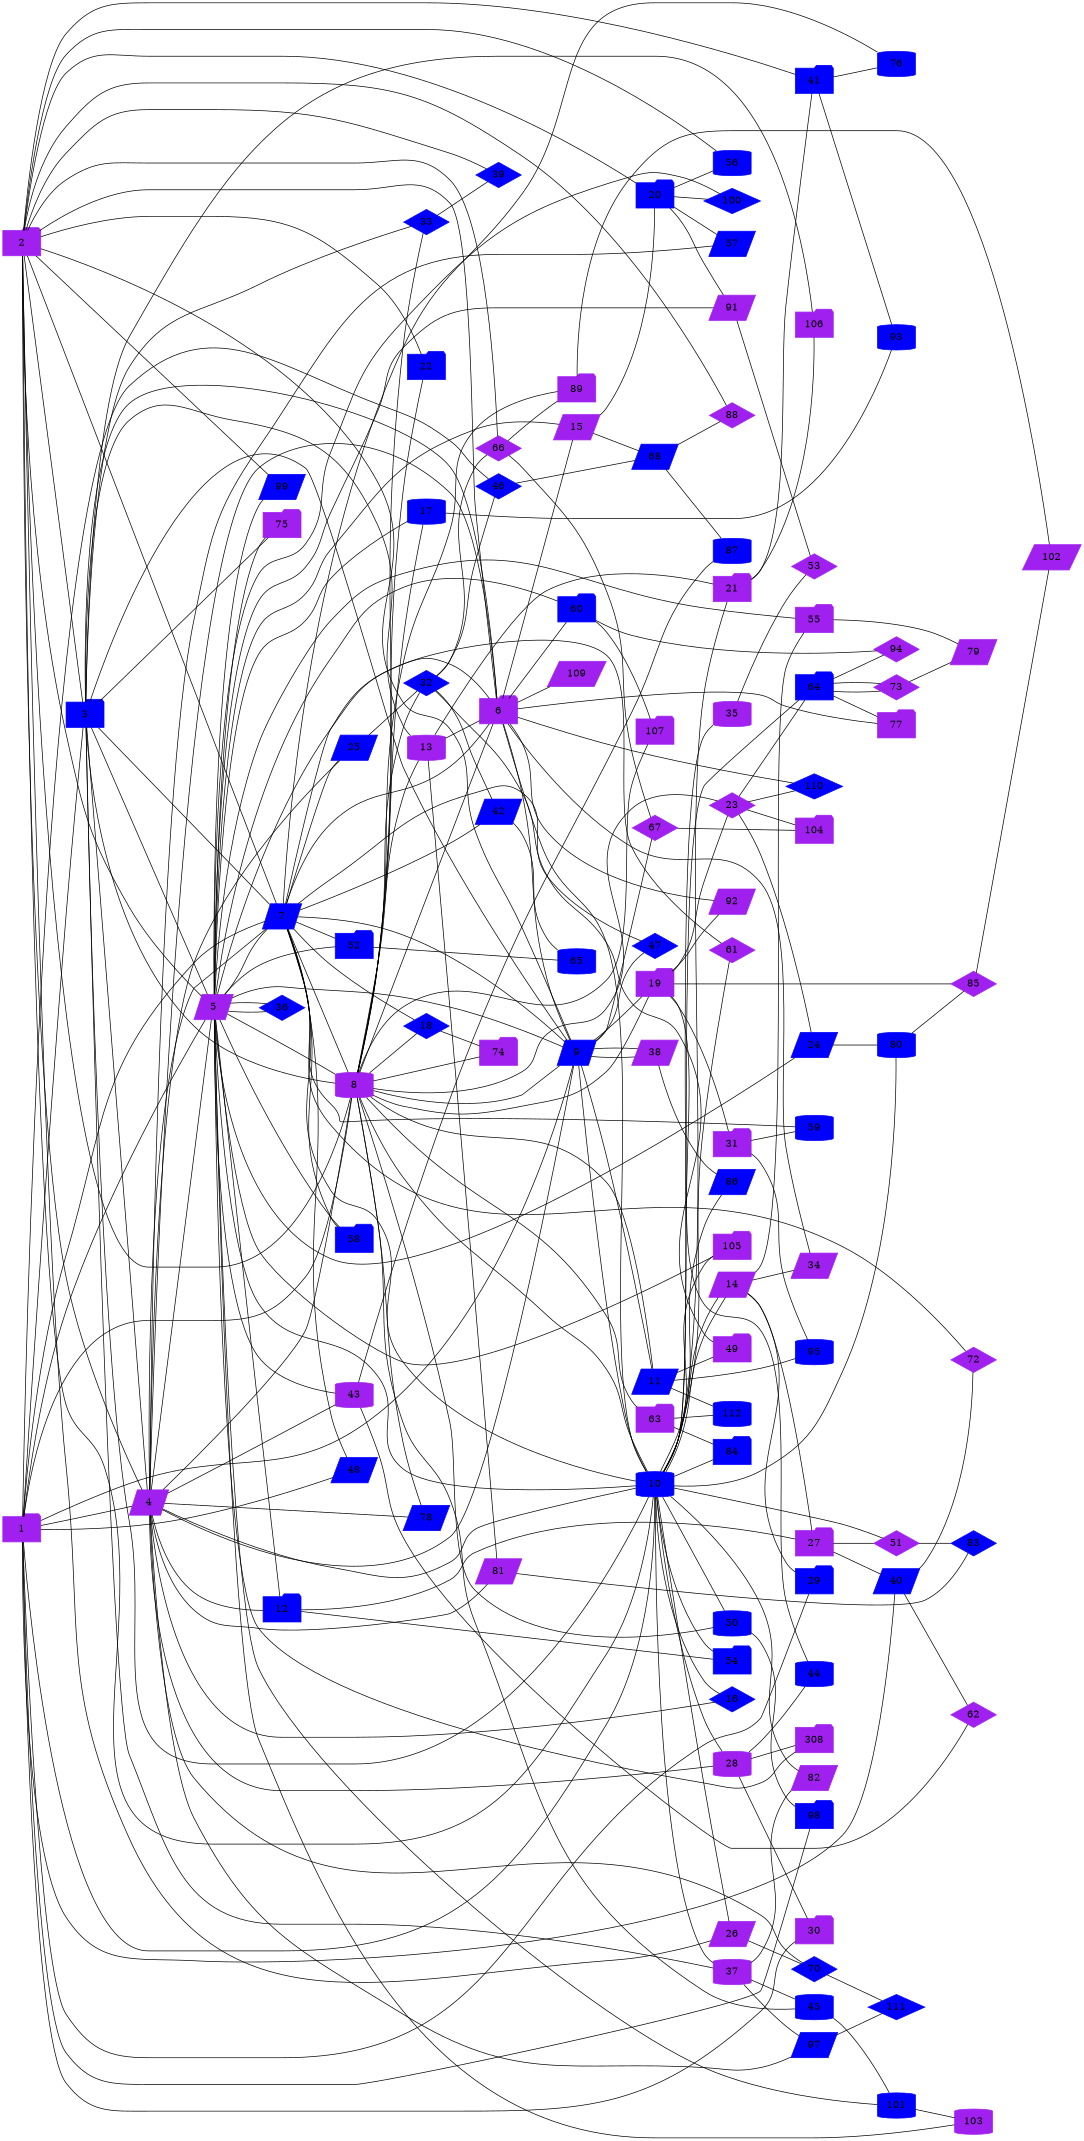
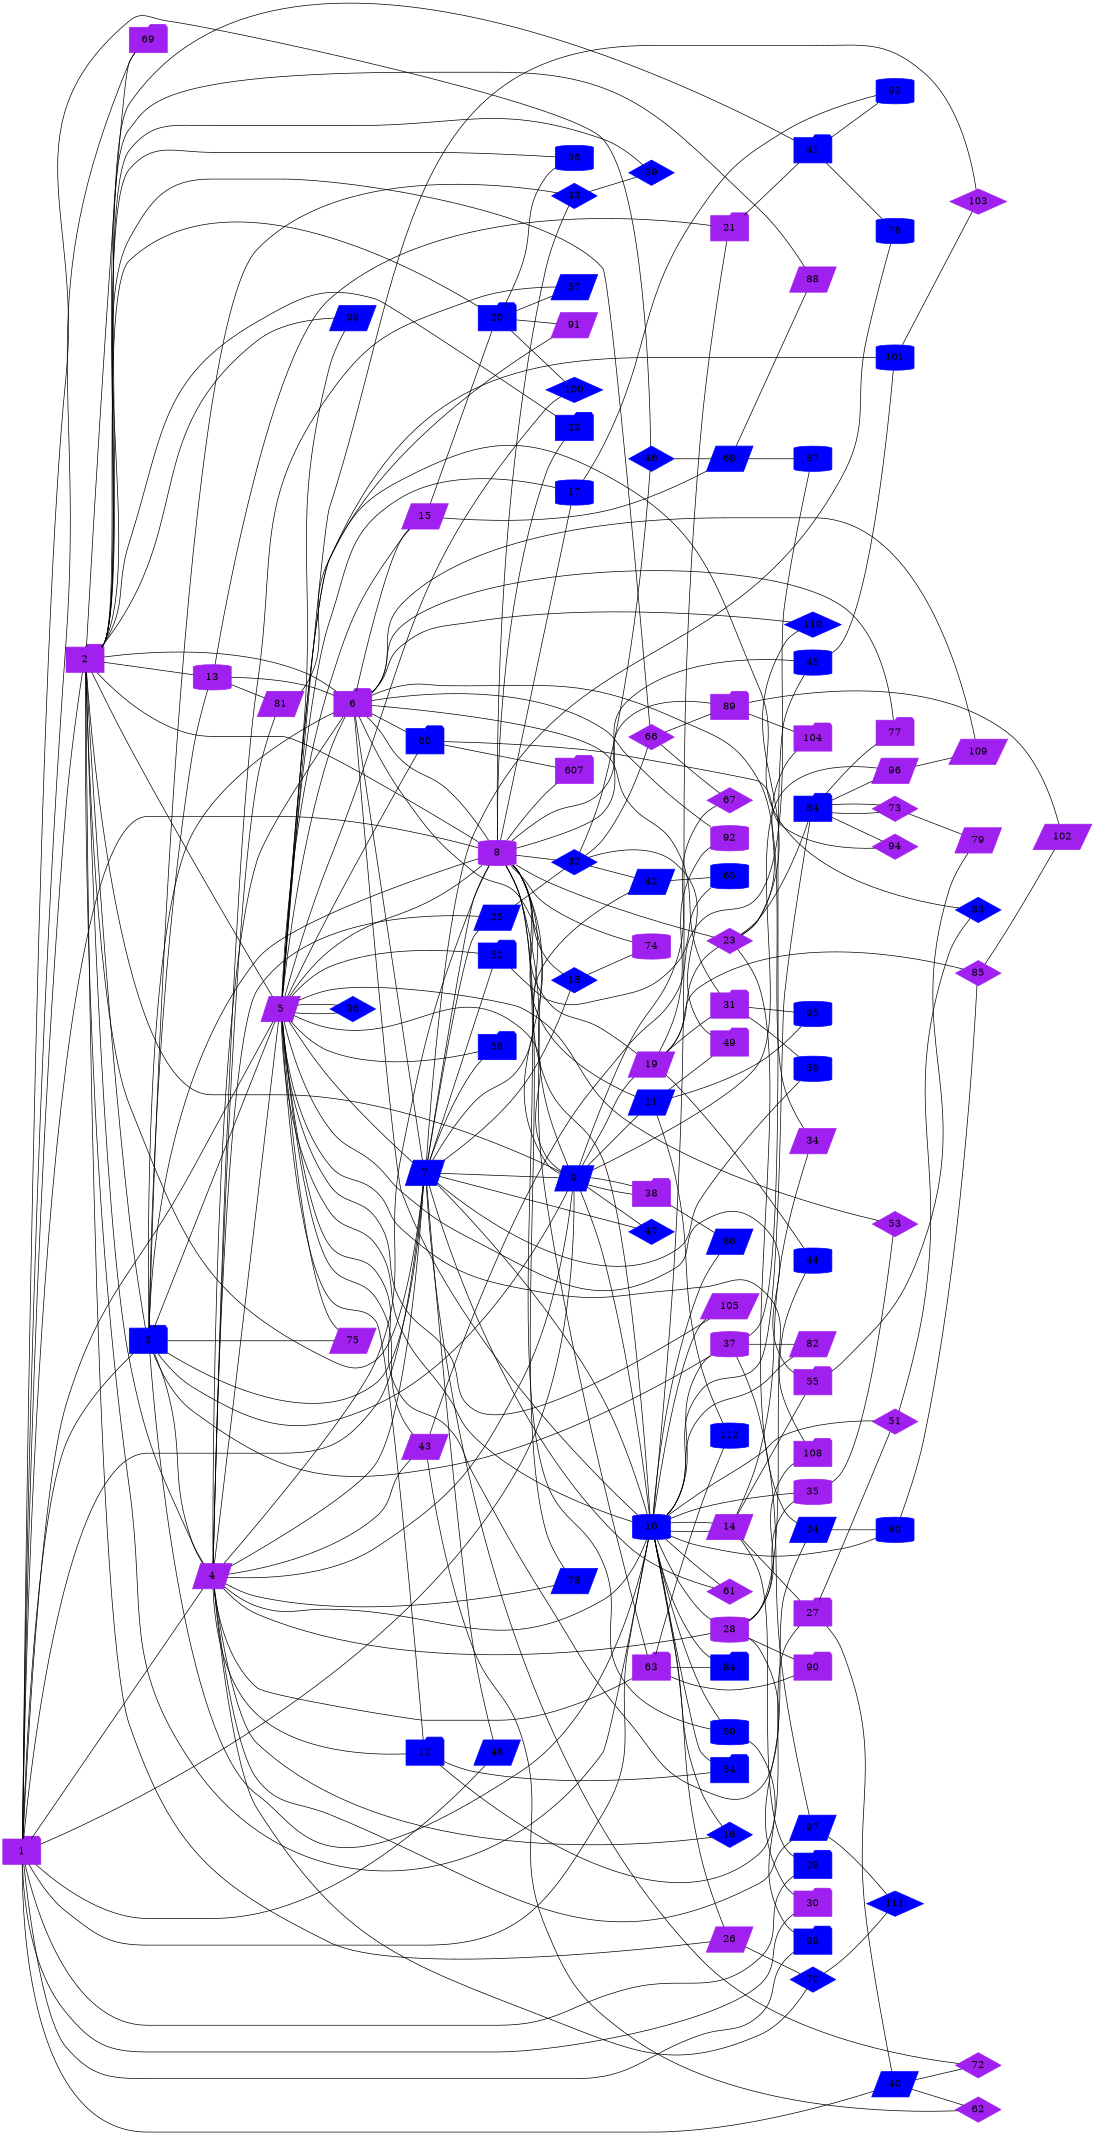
none -> (148, 40)
(814, 325) -> none
(732, 415) -> (813, 280)
(774, 438) -> (589, 1082)
(282, 525) -> (353, 1341)
(655, 732) -> (574, 771)
none -> (895, 771)
none -> (623, 792)
(736, 829) -> (772, 723)
(732, 902) -> (730, 838)
(384, 915) -> (149, 669)
(655, 984) -> (652, 1065)
(499, 1053) -> (652, 947)
(655, 1053) -> (652, 1194)
none -> (42, 1197)
(732, 1247) -> (730, 1306)
(354, 1395) -> (425, 1447)
none -> (772, 1561)
none -> (813, 1668)
none -> (392, 1716)
(814, 1740) -> (813, 1454)
(974, 2122) -> (978, 202)
